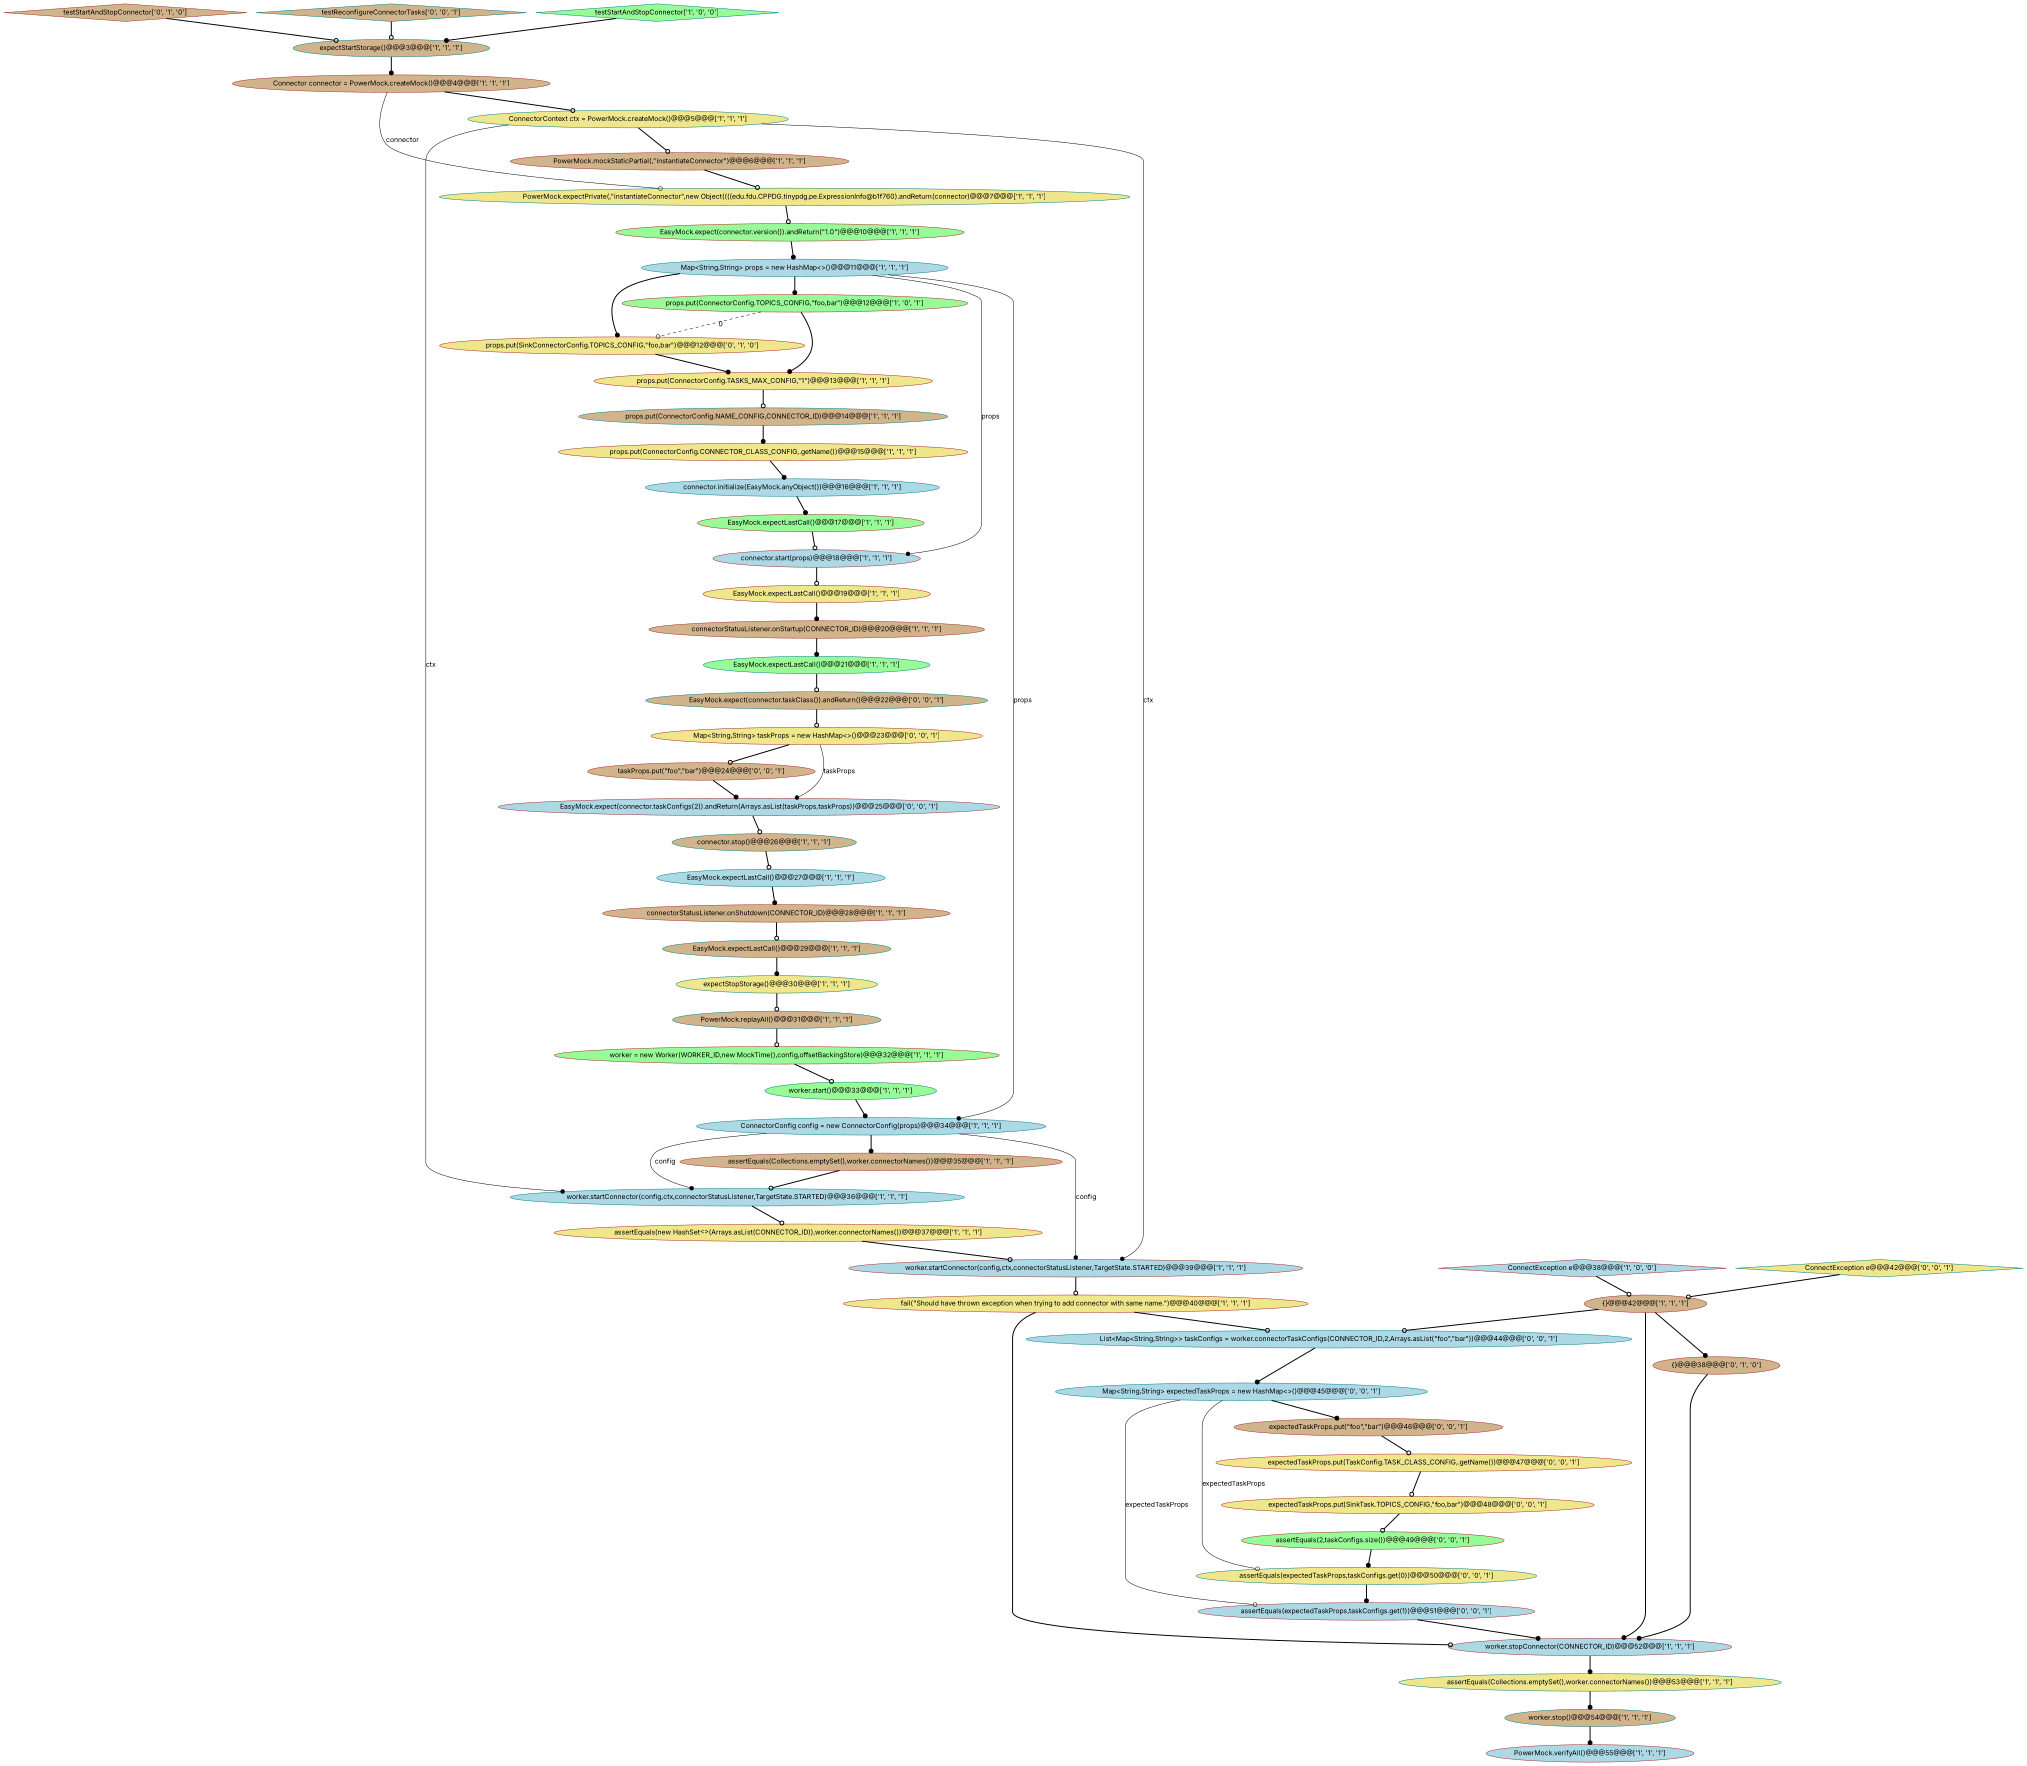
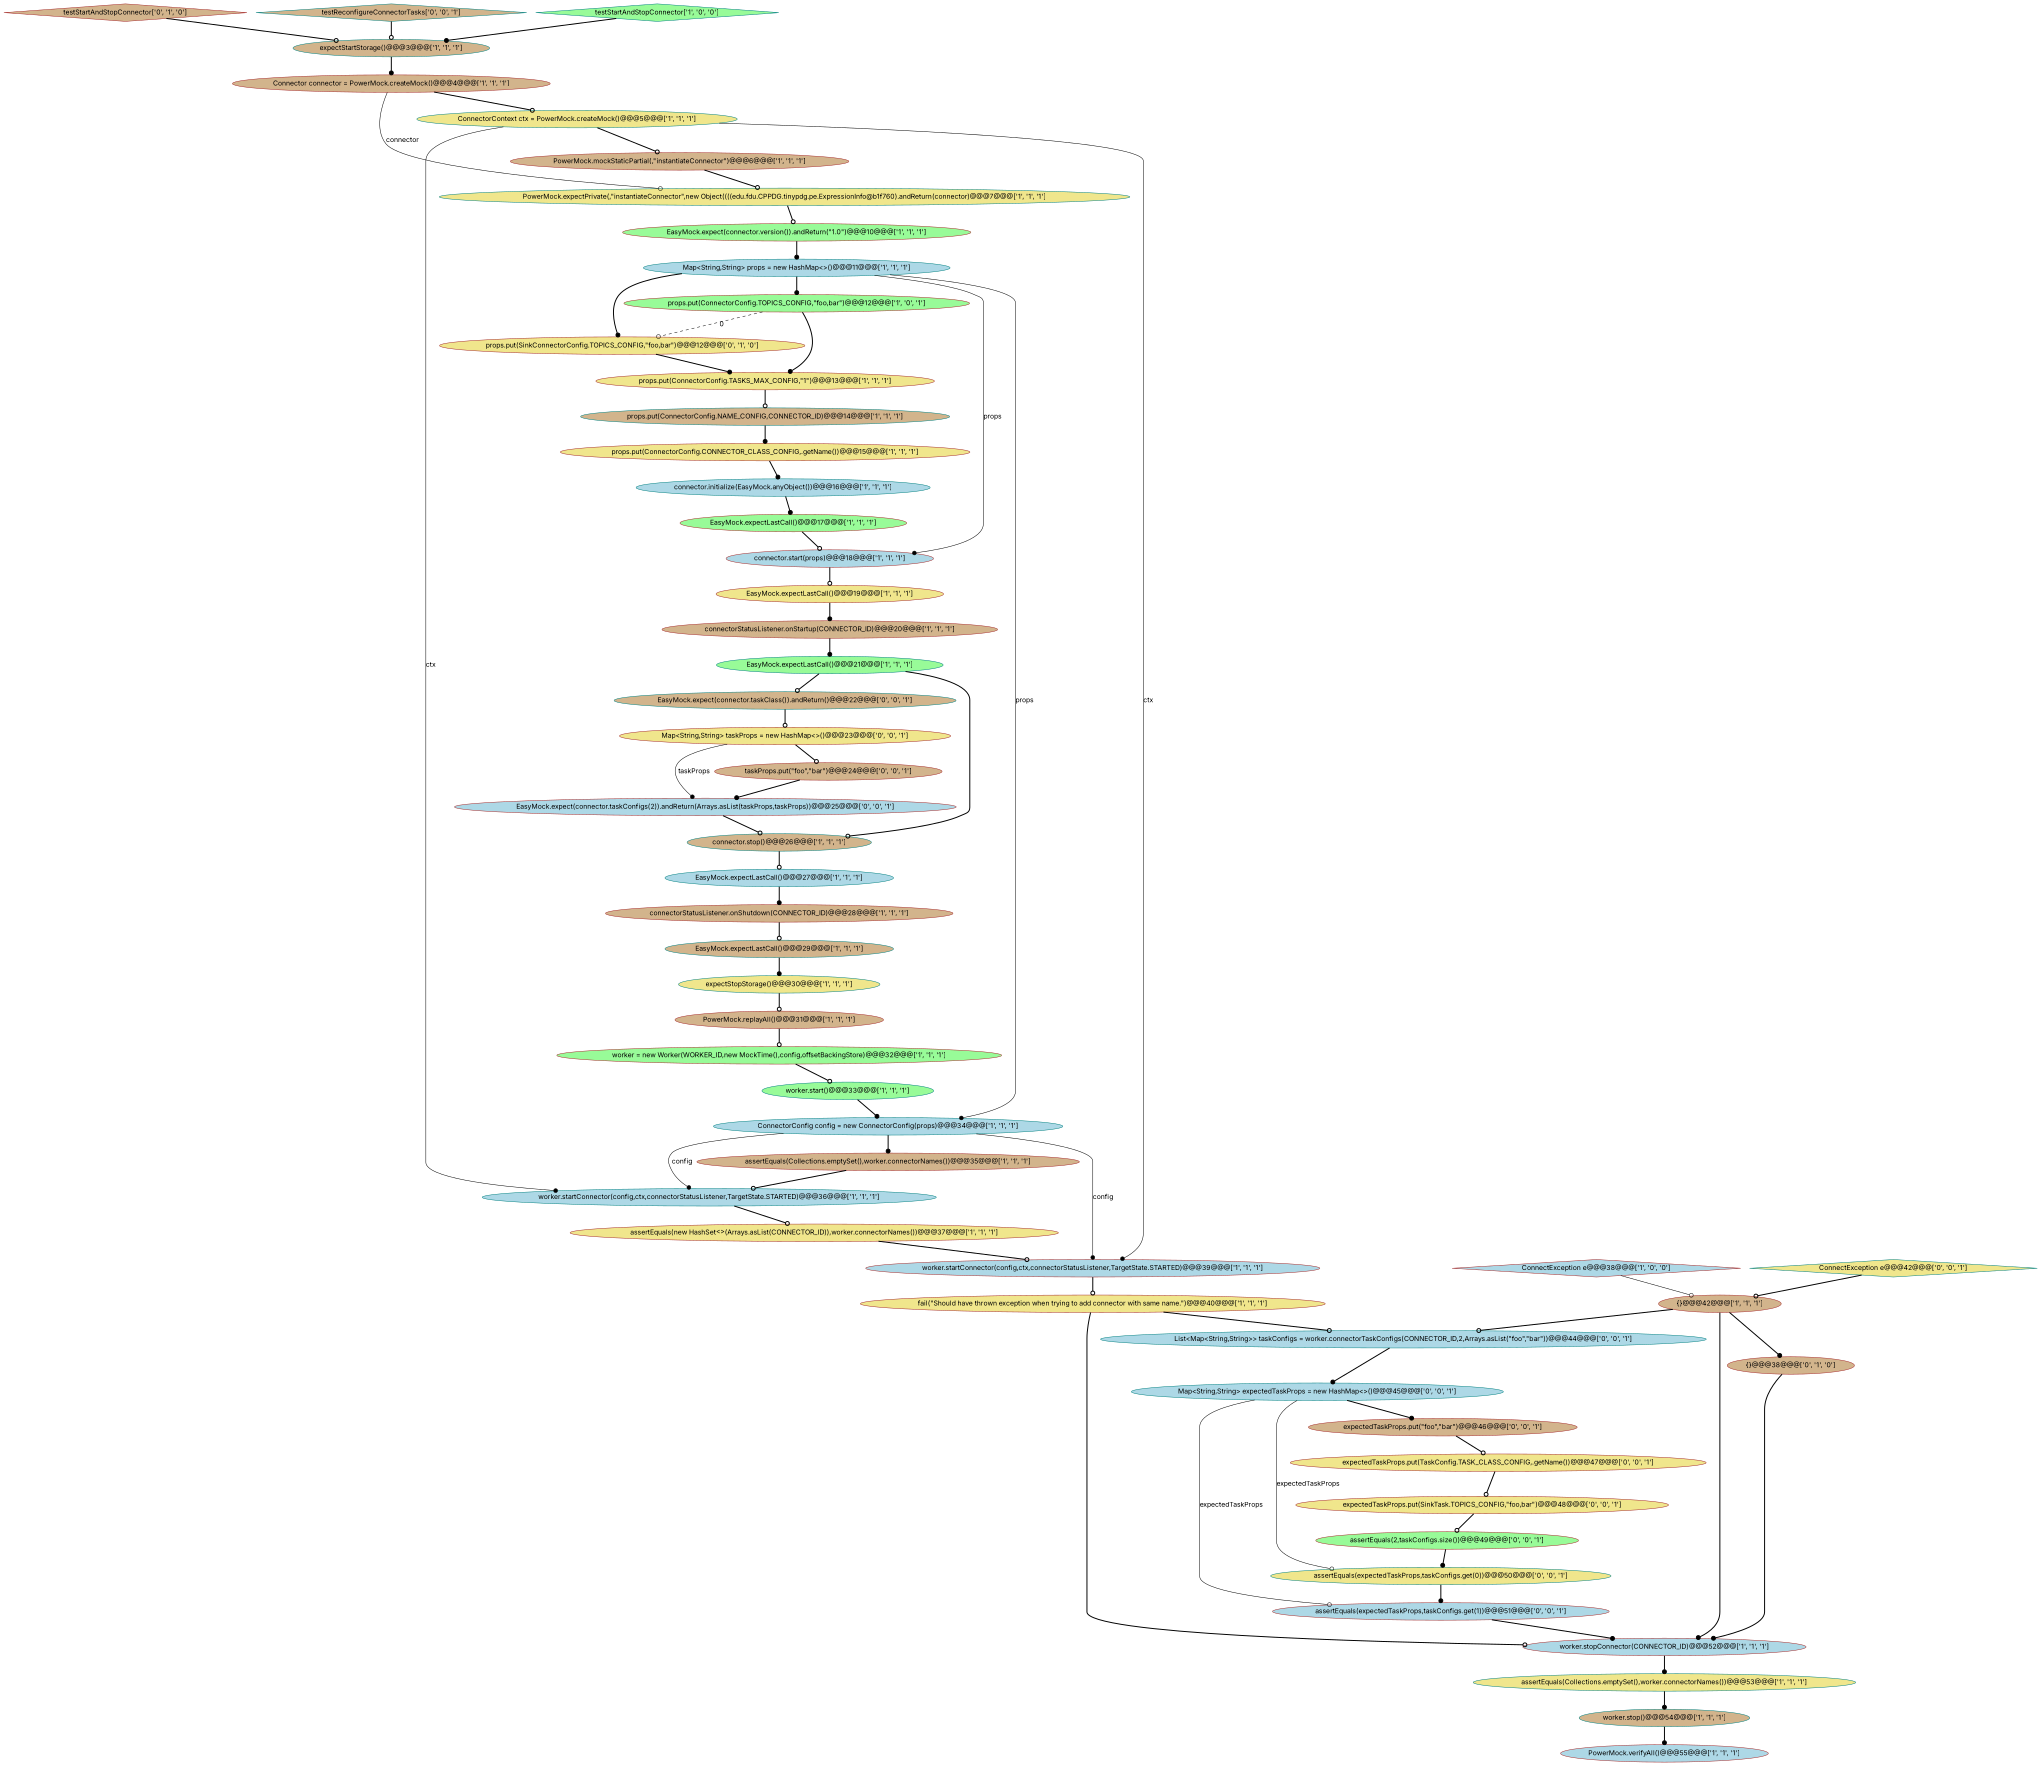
none -> (970, 780)
(777, 1020) -> (779, 1020)
(1612, 1285) -> (1655, 1285)
